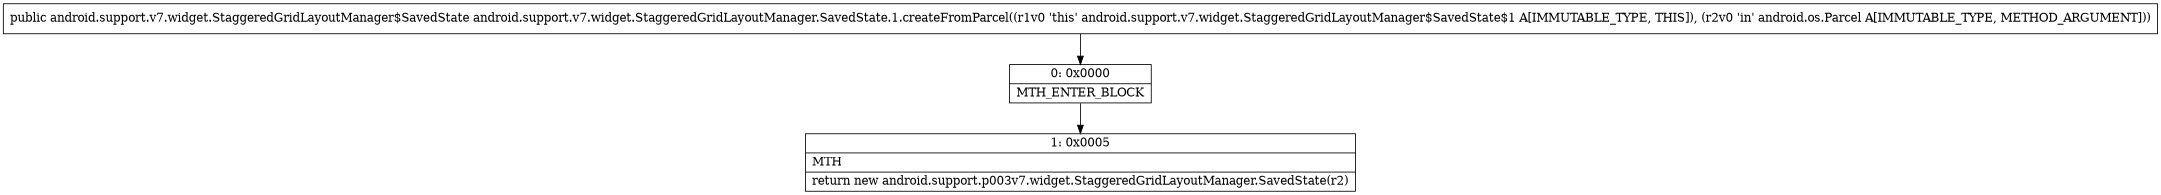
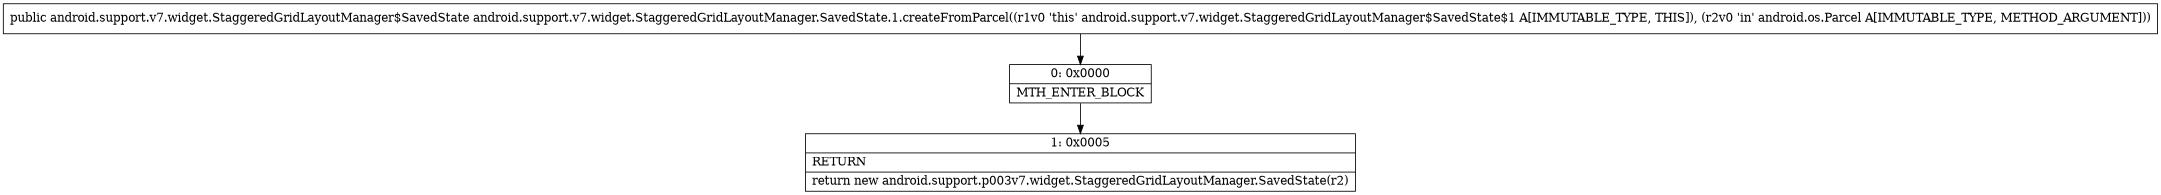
(827, 162) -> (839, 162)
